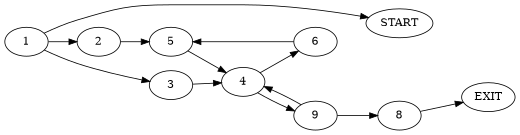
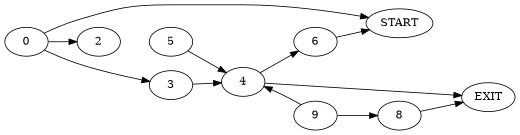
(26, 42) -> (26, 42)
(131, 42) -> none
(247, 42) -> (349, 34)
(272, 101) -> (359, 89)
